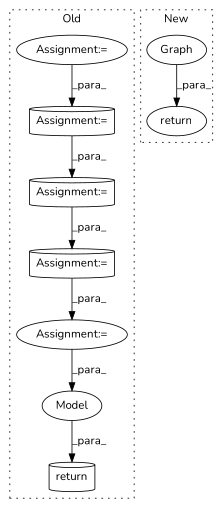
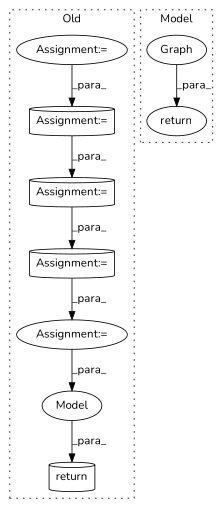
(177, 19) -> (177, 19)
